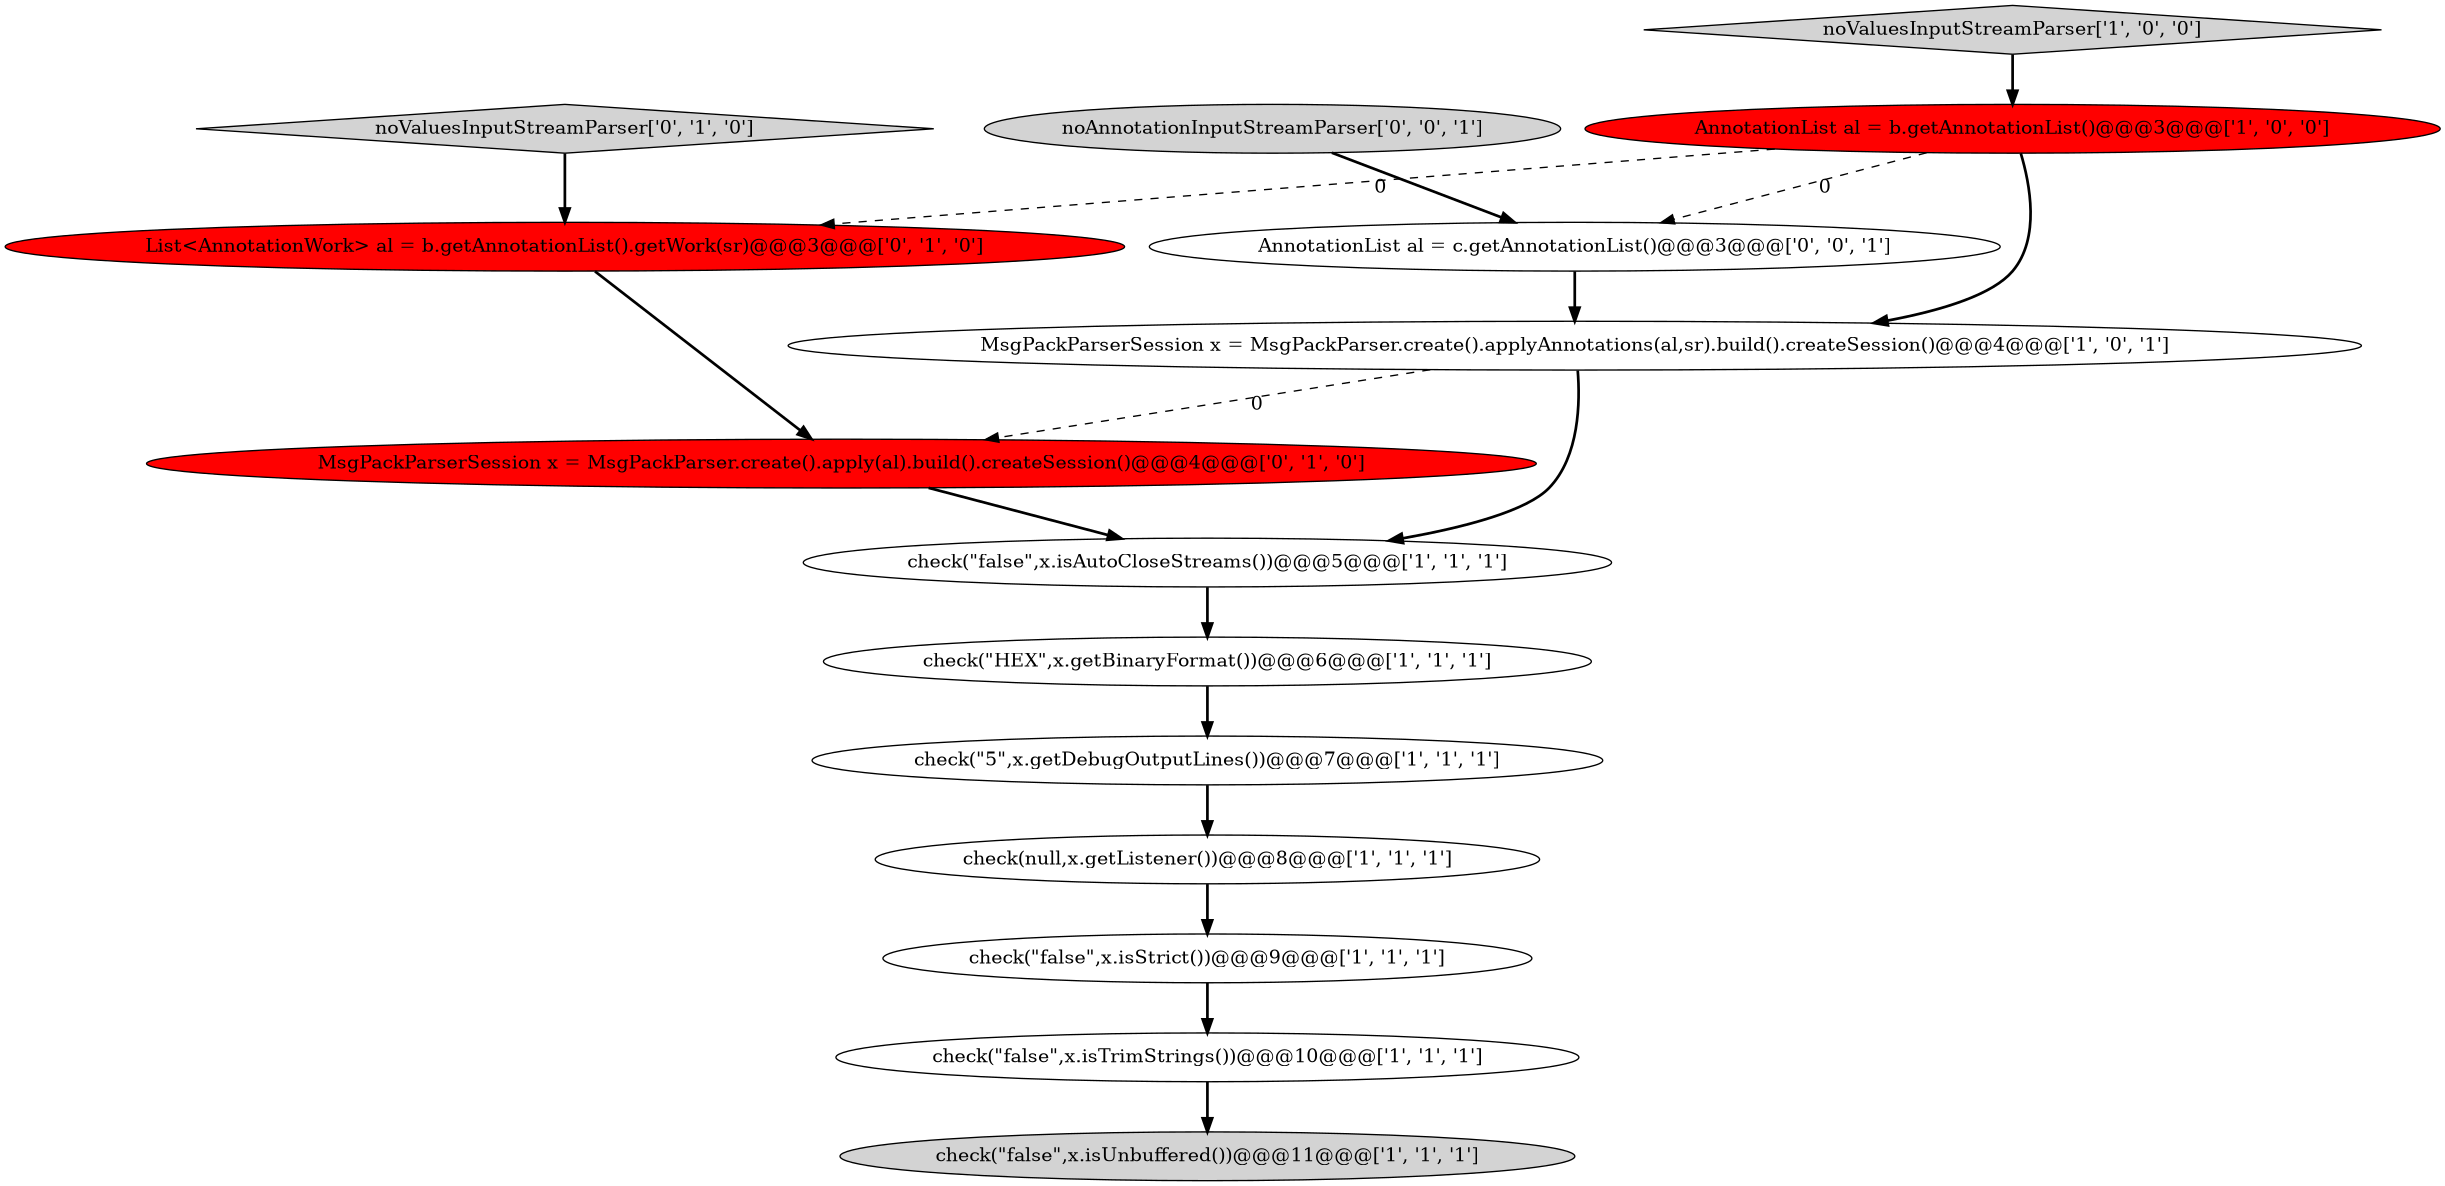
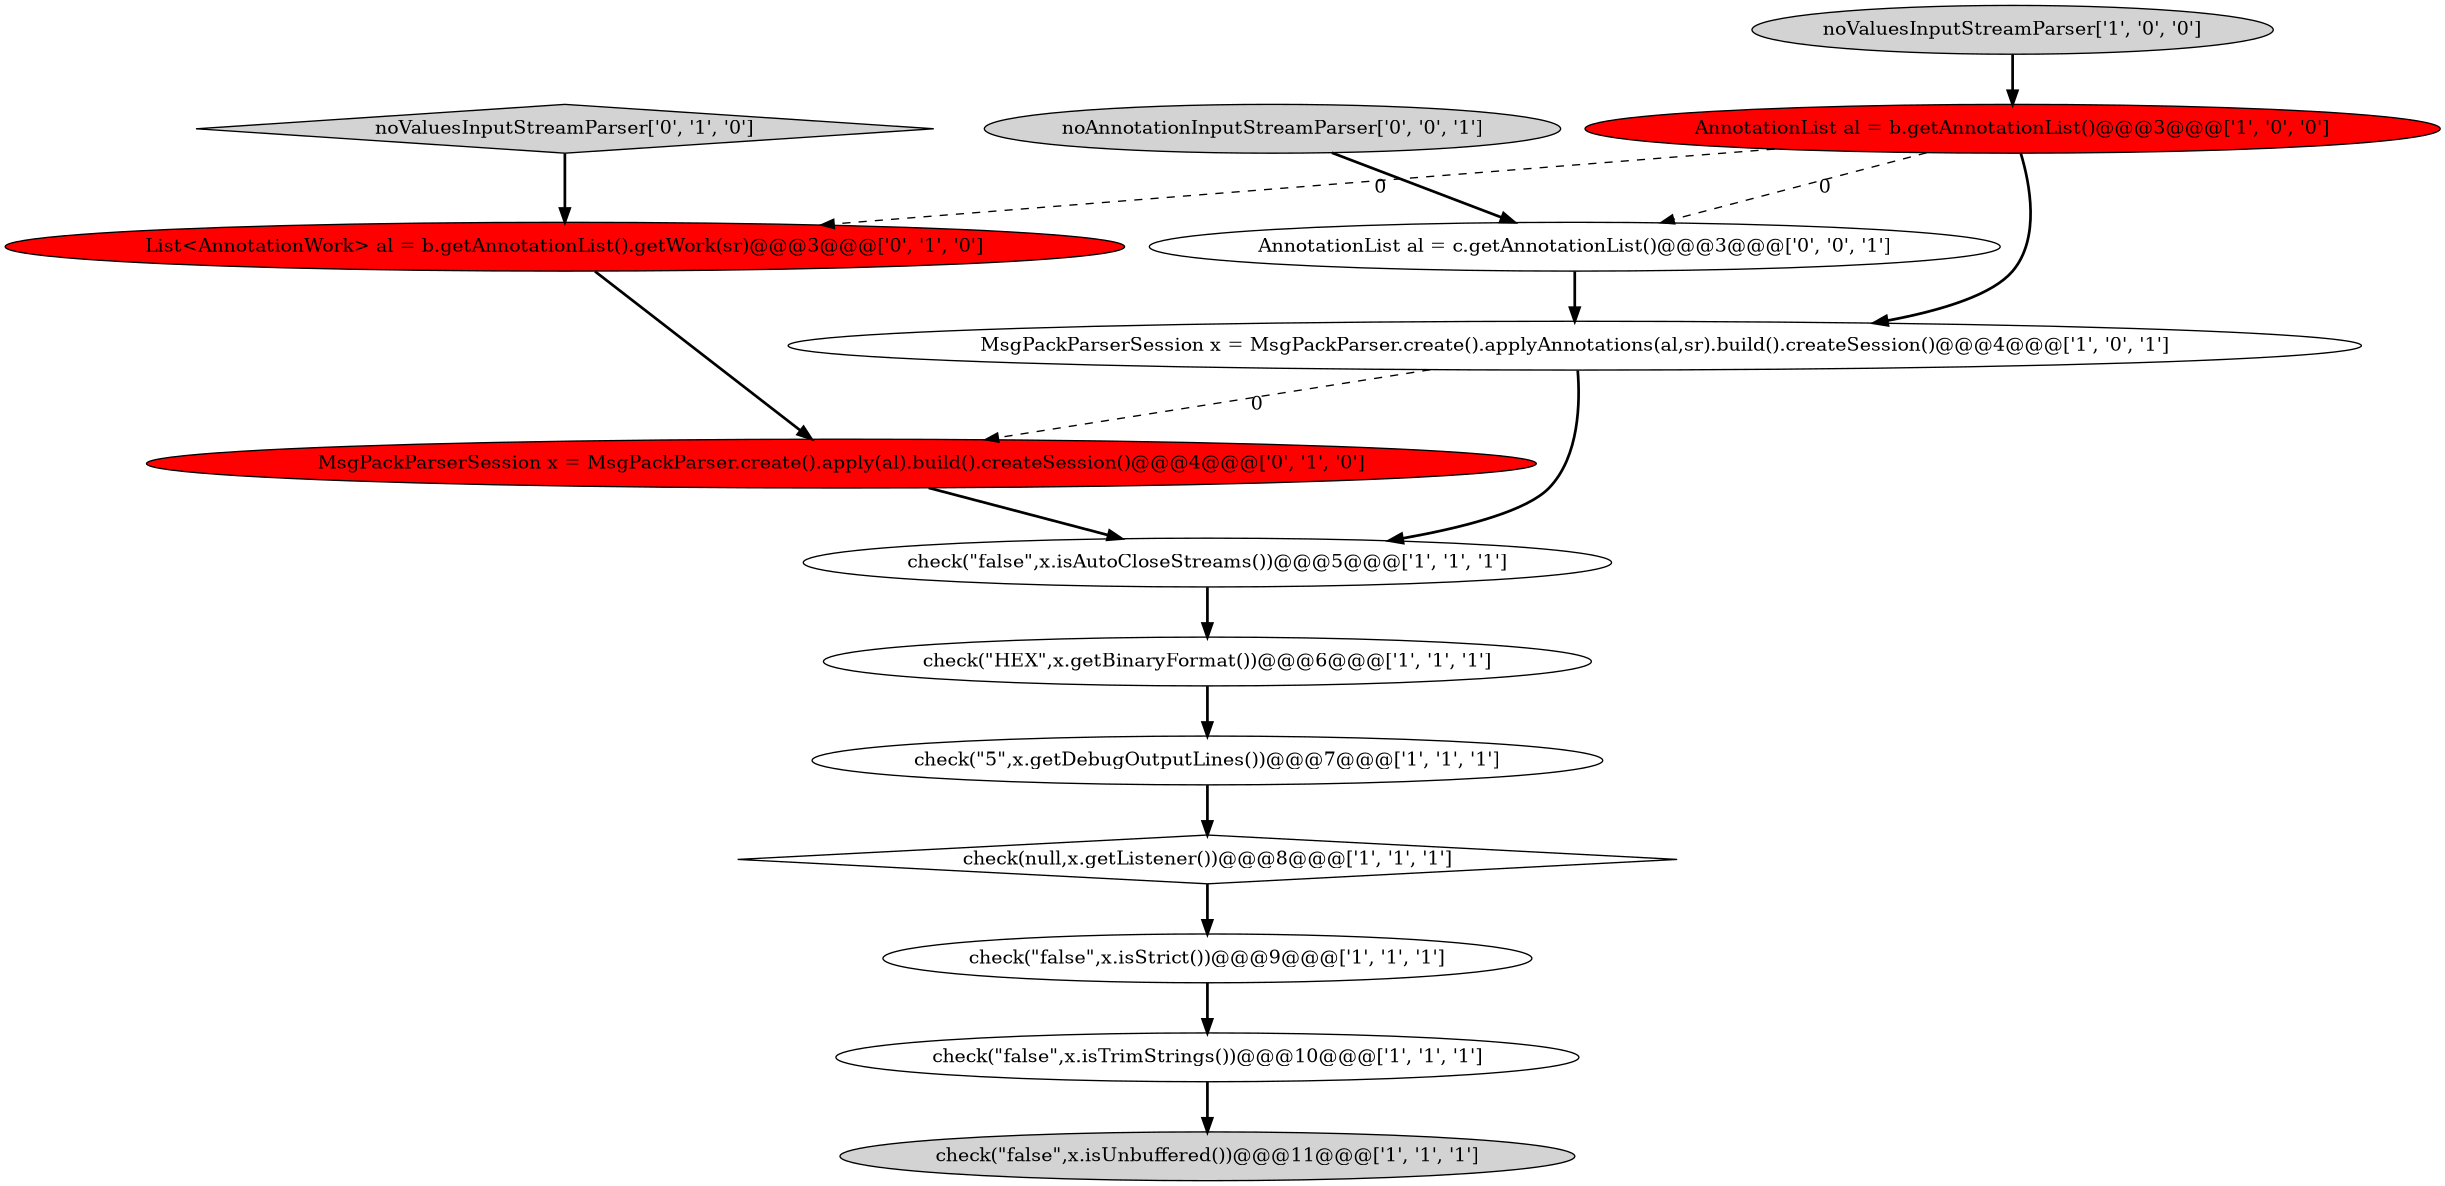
(2013, 30) -> (2013, 30)
(1207, 859) -> (1207, 859)
